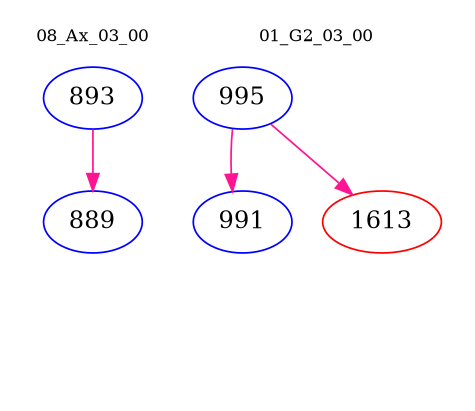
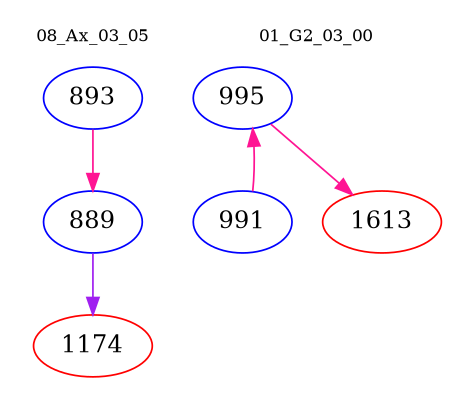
(93, 37) -> (93, 37)
(231, 151) -> (254, 169)
none -> (93, 346)
